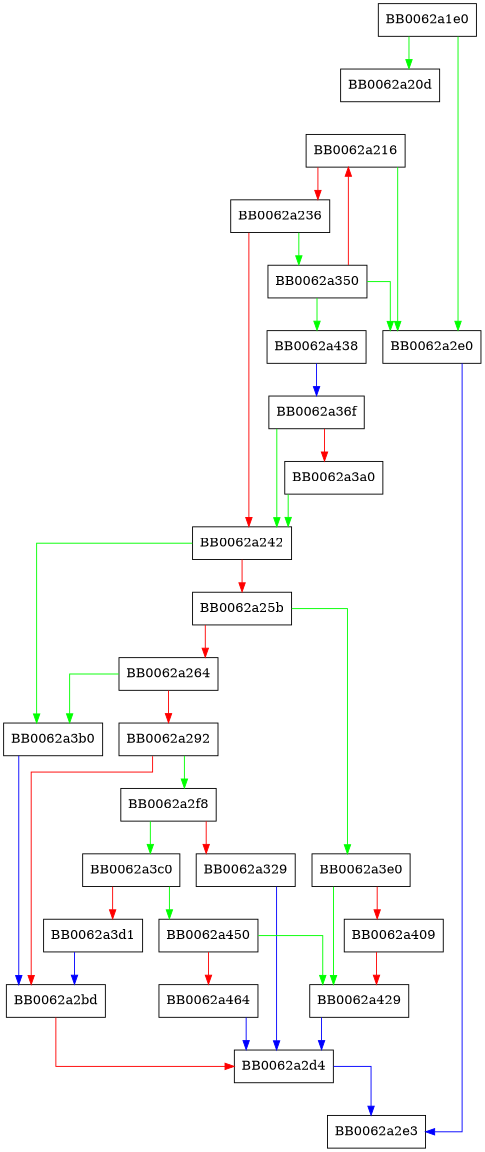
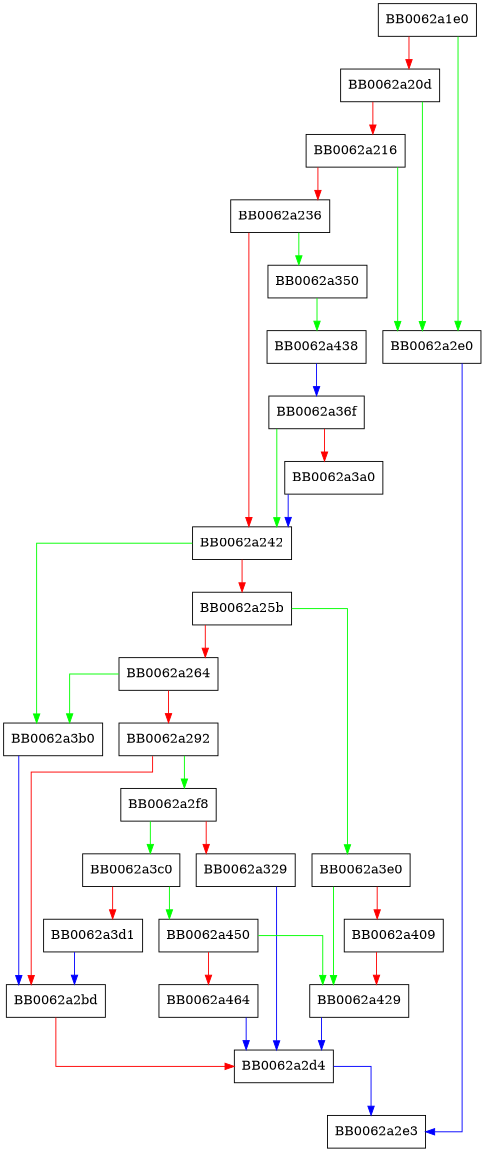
(409, 48) -> (409, 48)
(348, 221) -> (373, 113)
(390, 290) -> (422, 212)
(288, 506) -> (288, 506)
